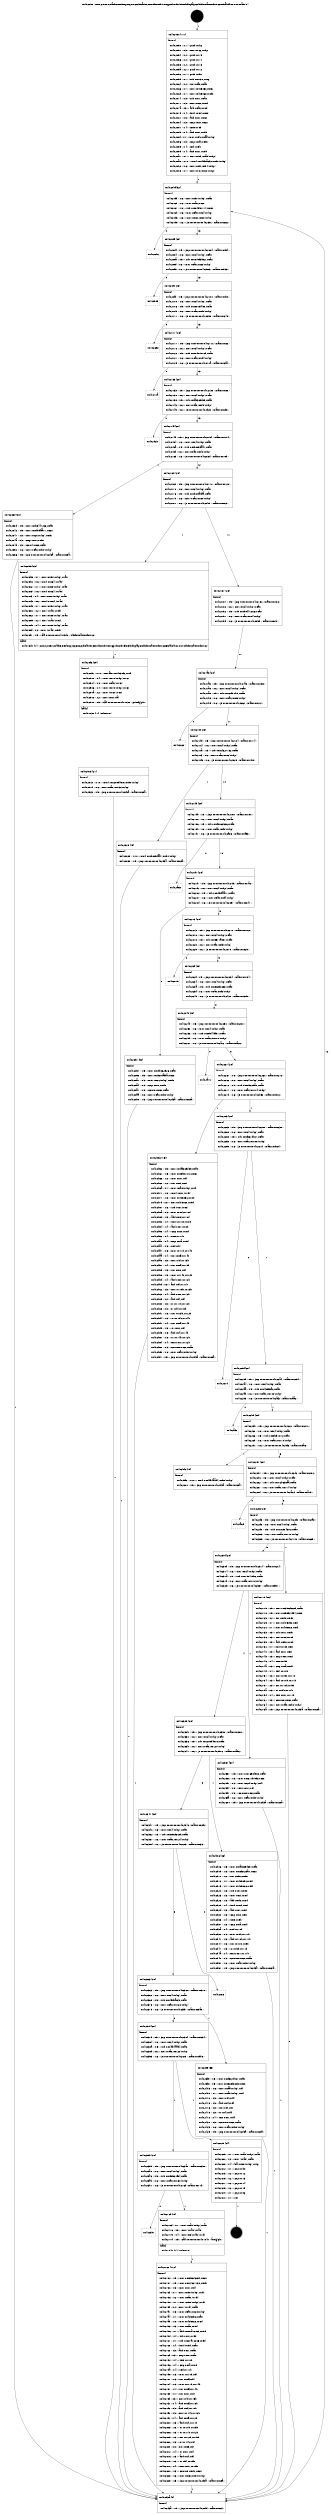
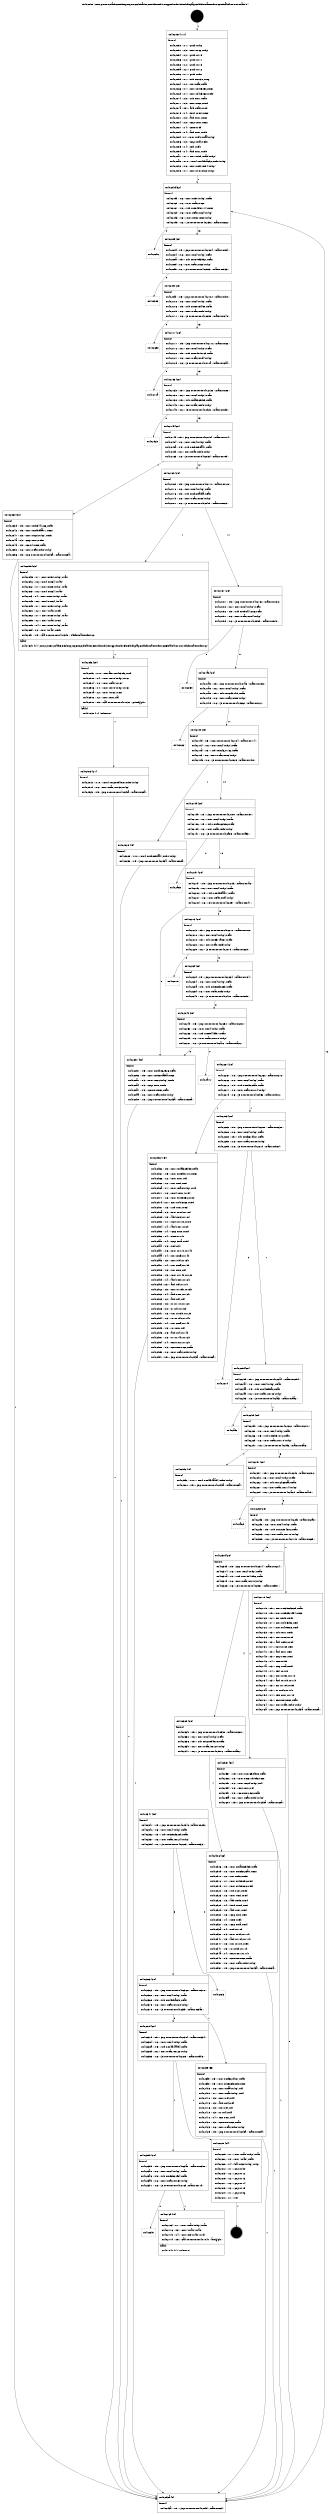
(197, 277) -> none
none -> (187, 688)
none -> (114, 742)
(230, 1053) -> (189, 1051)
(192, 1782) -> none
(191, 2374) -> none
